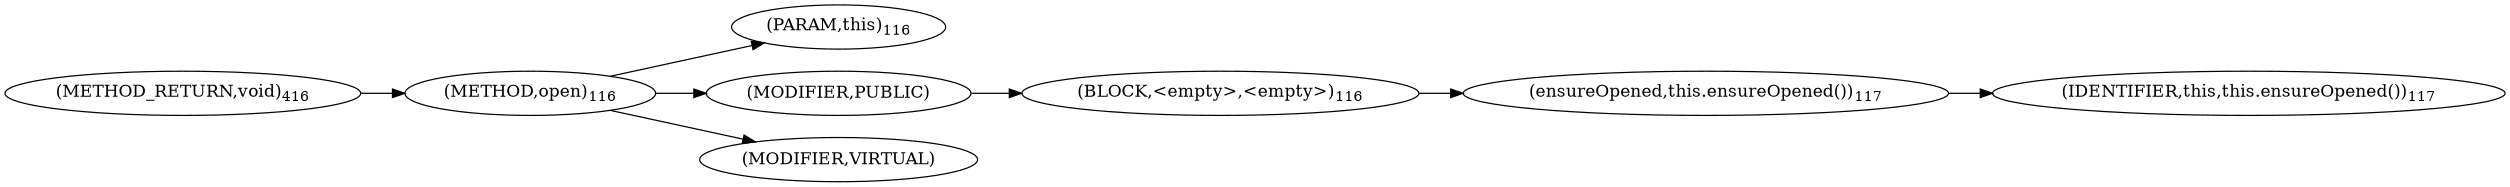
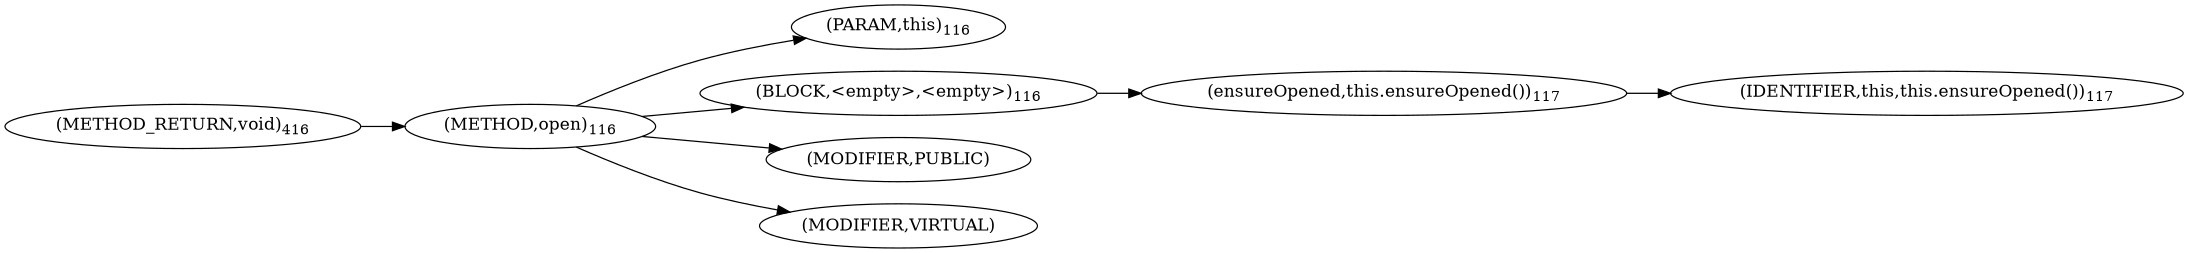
(990, 93) -> (687, 112)
